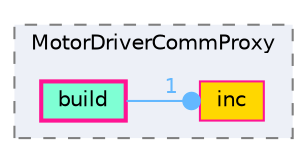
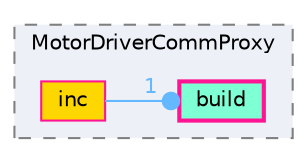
(155, 101) -> (134, 101)
